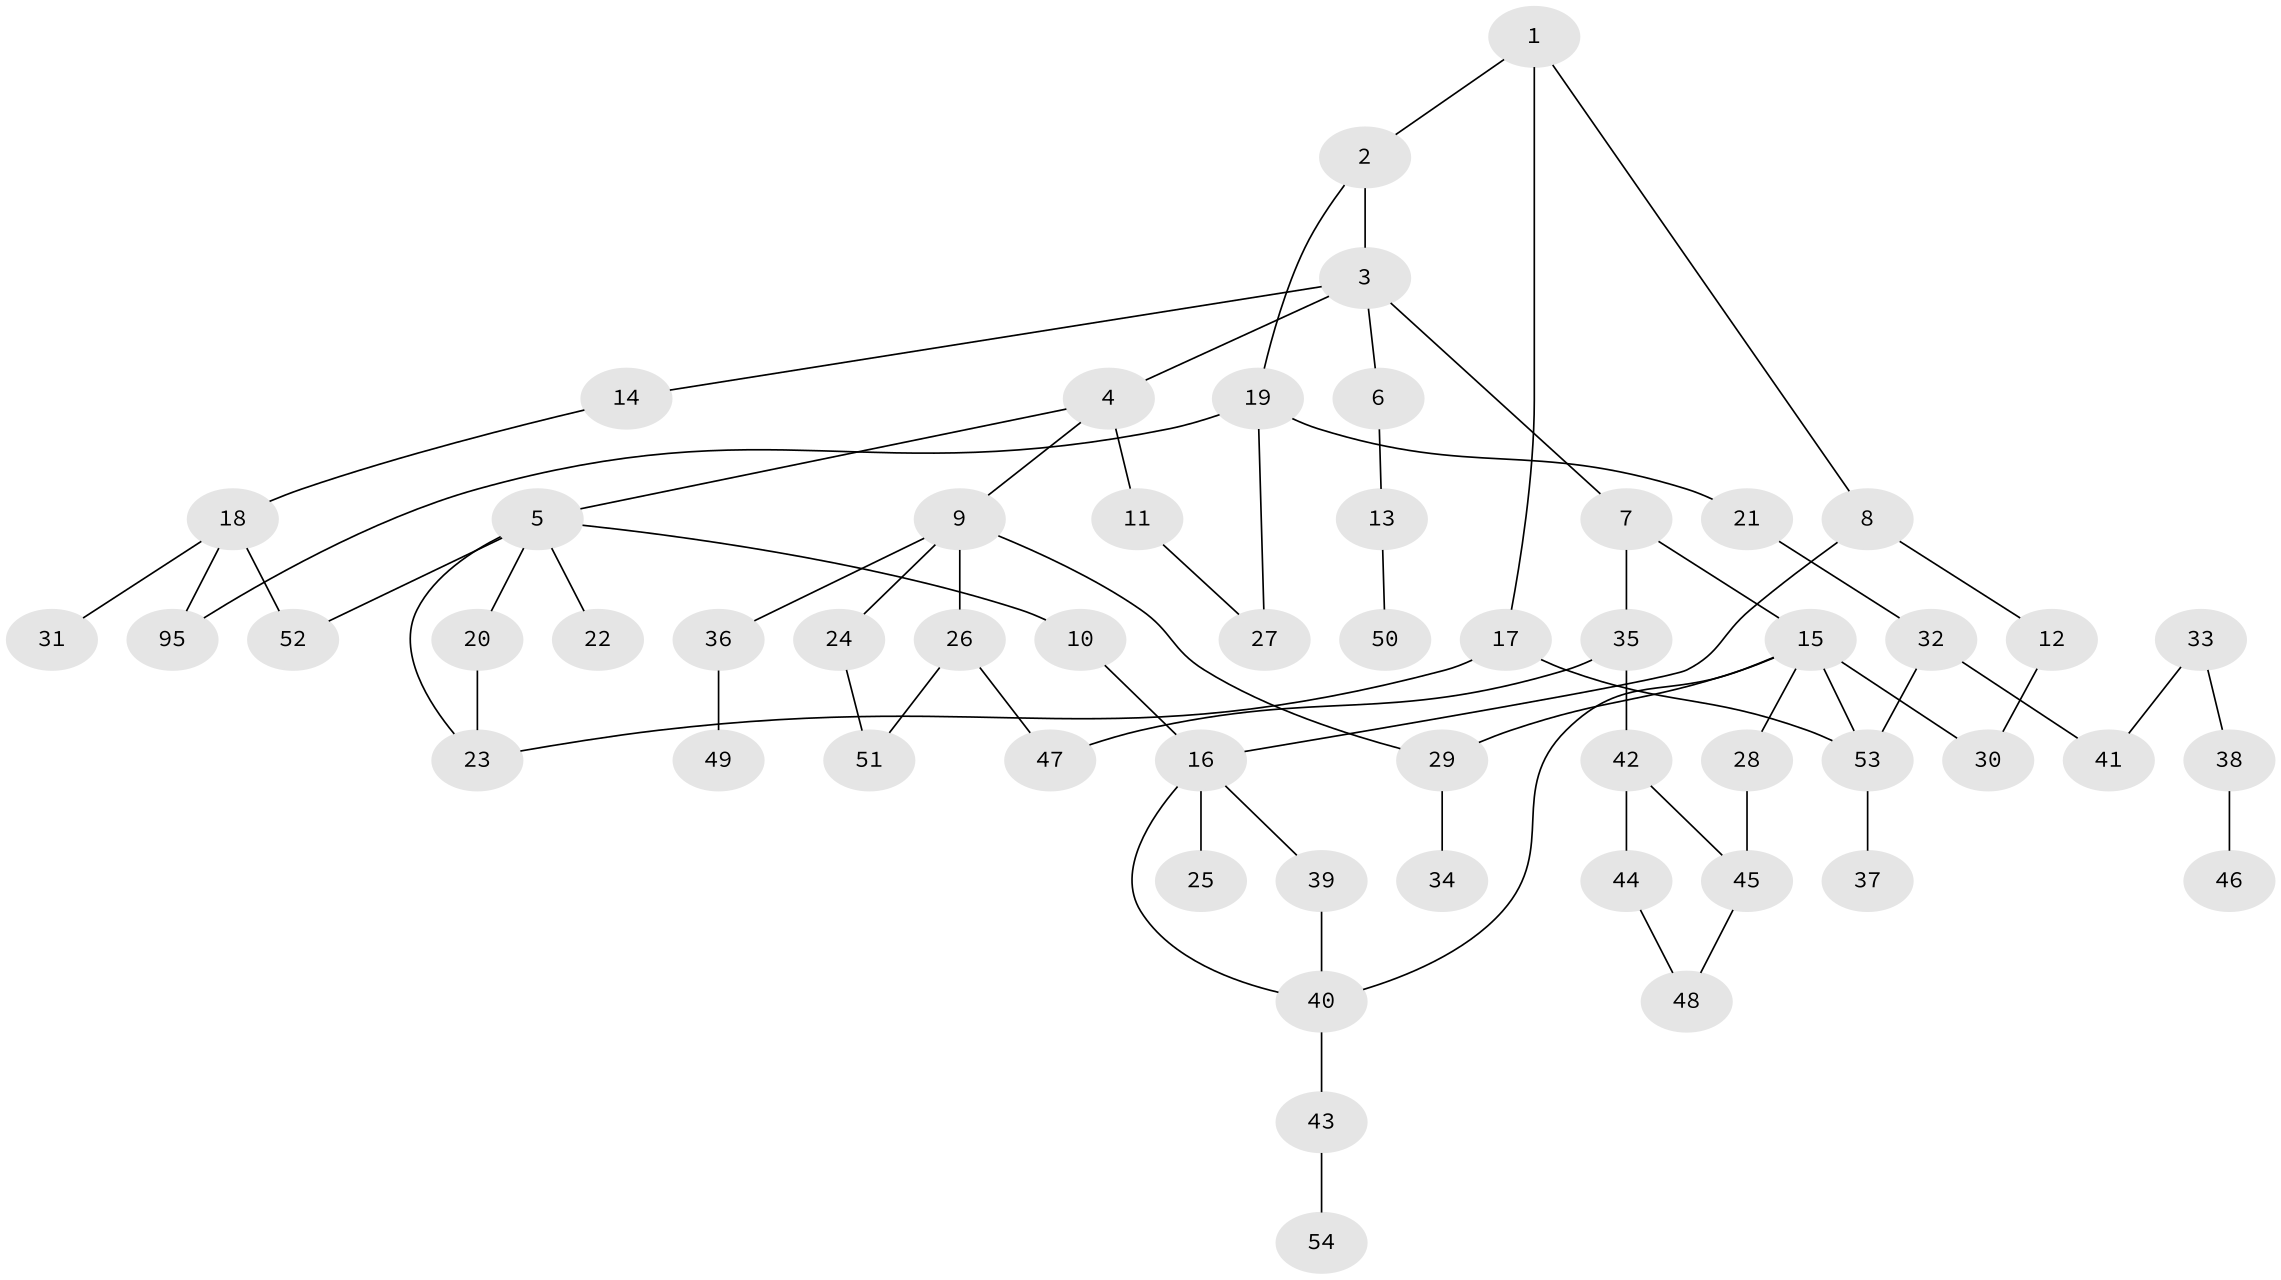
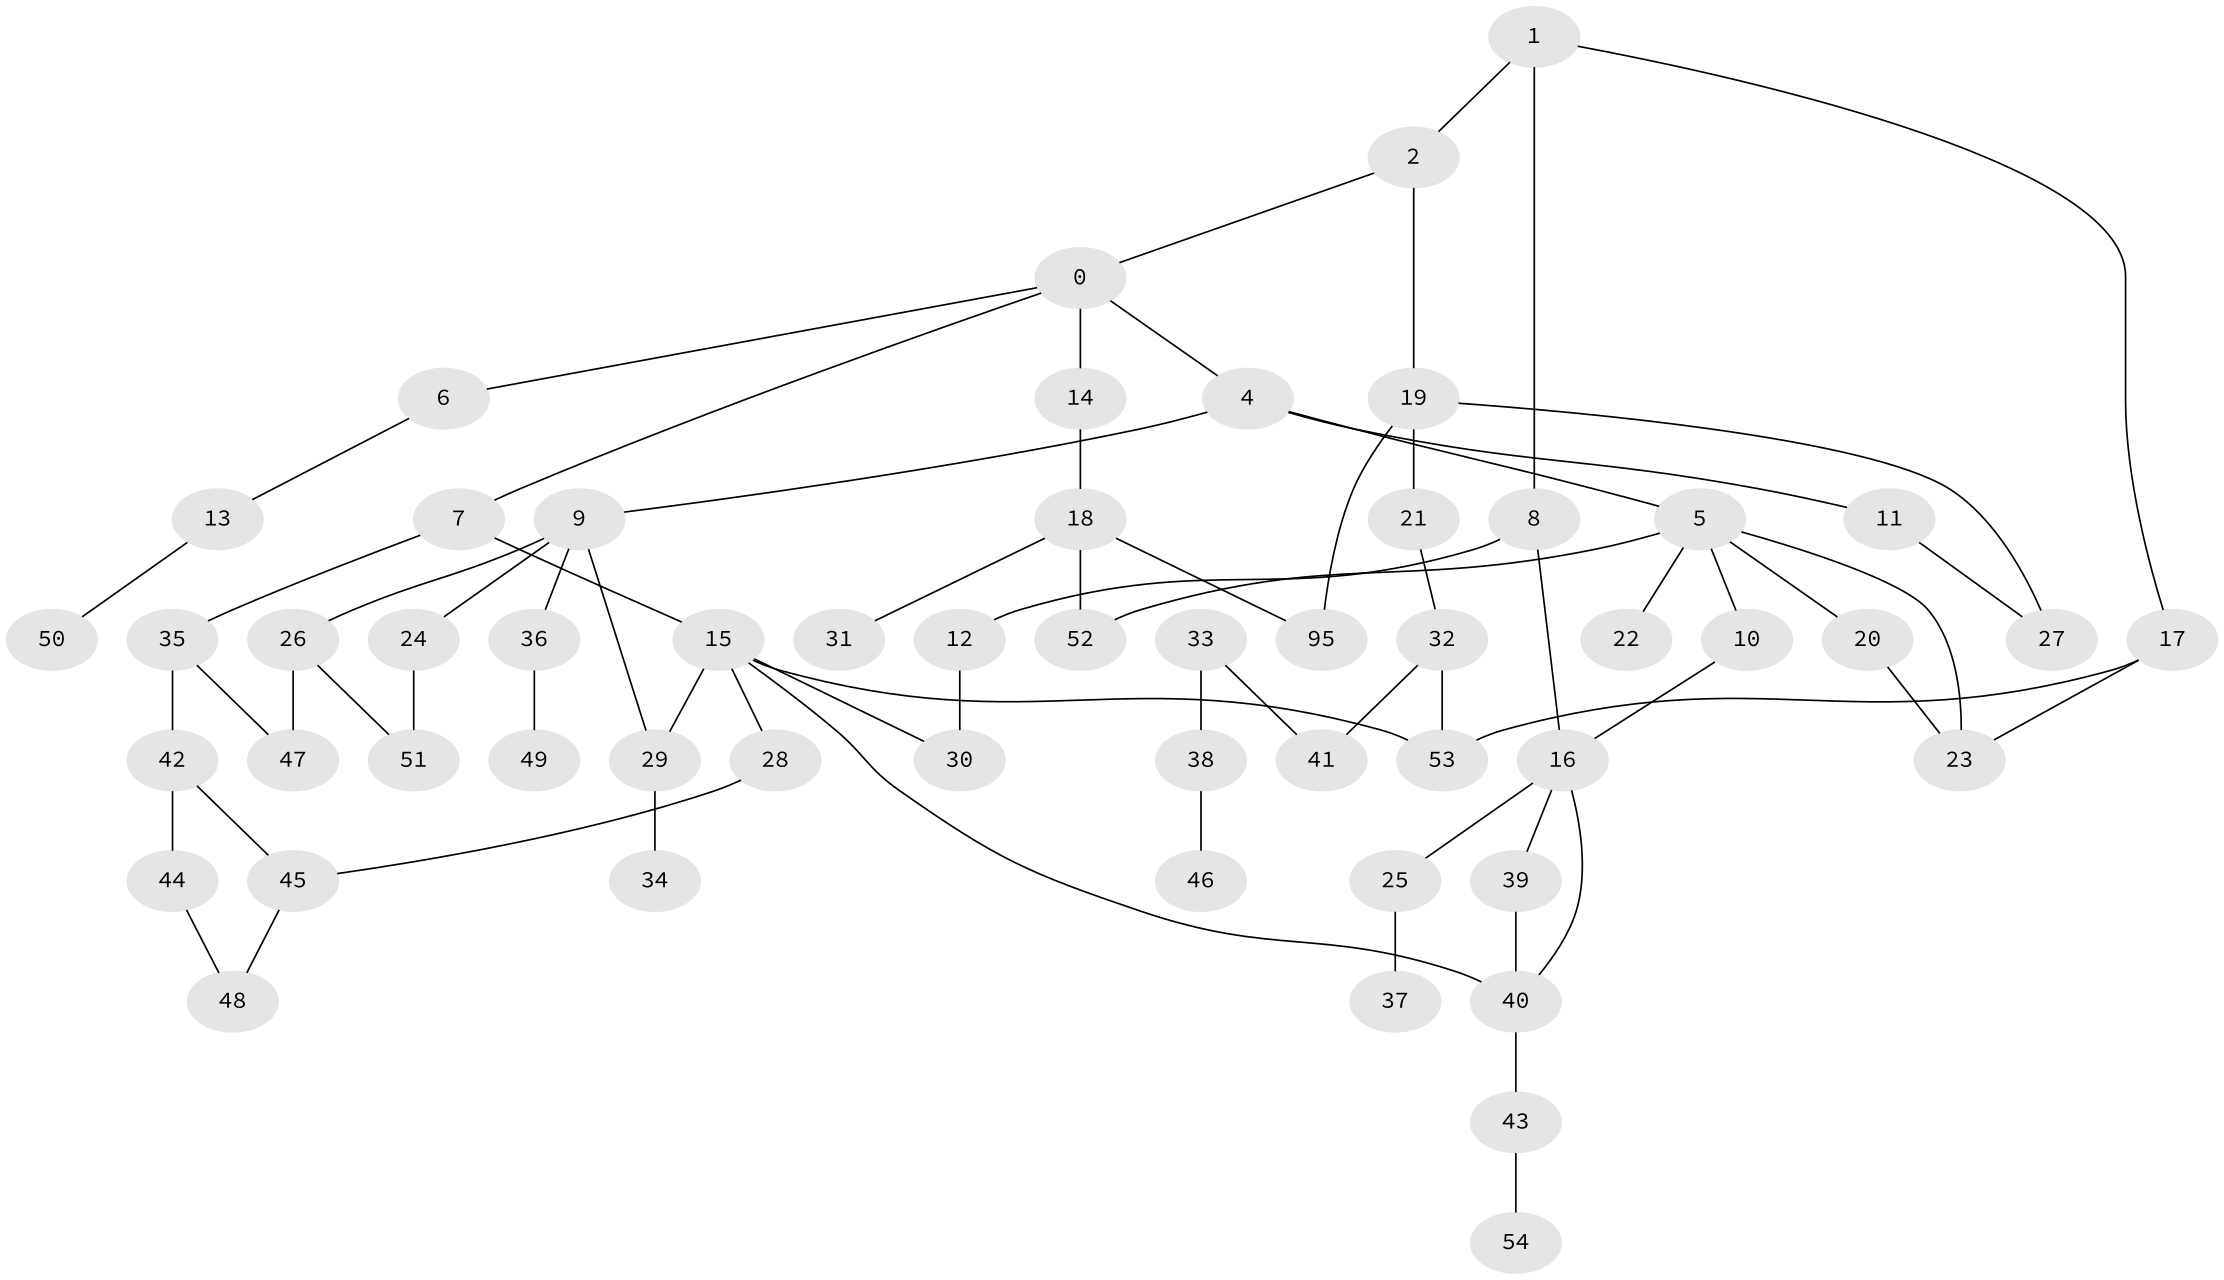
(1365, 278) -> (1080, 278)
(1868, 821) -> (1395, 942)
